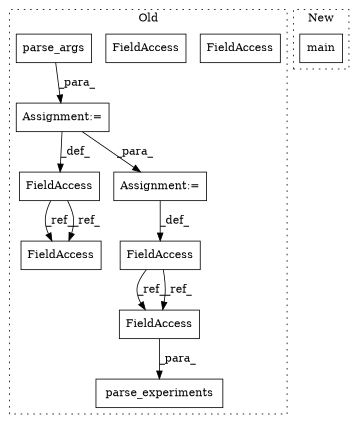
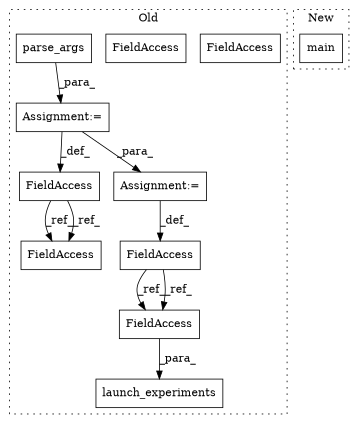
(159, 393) -> (159, 393)
